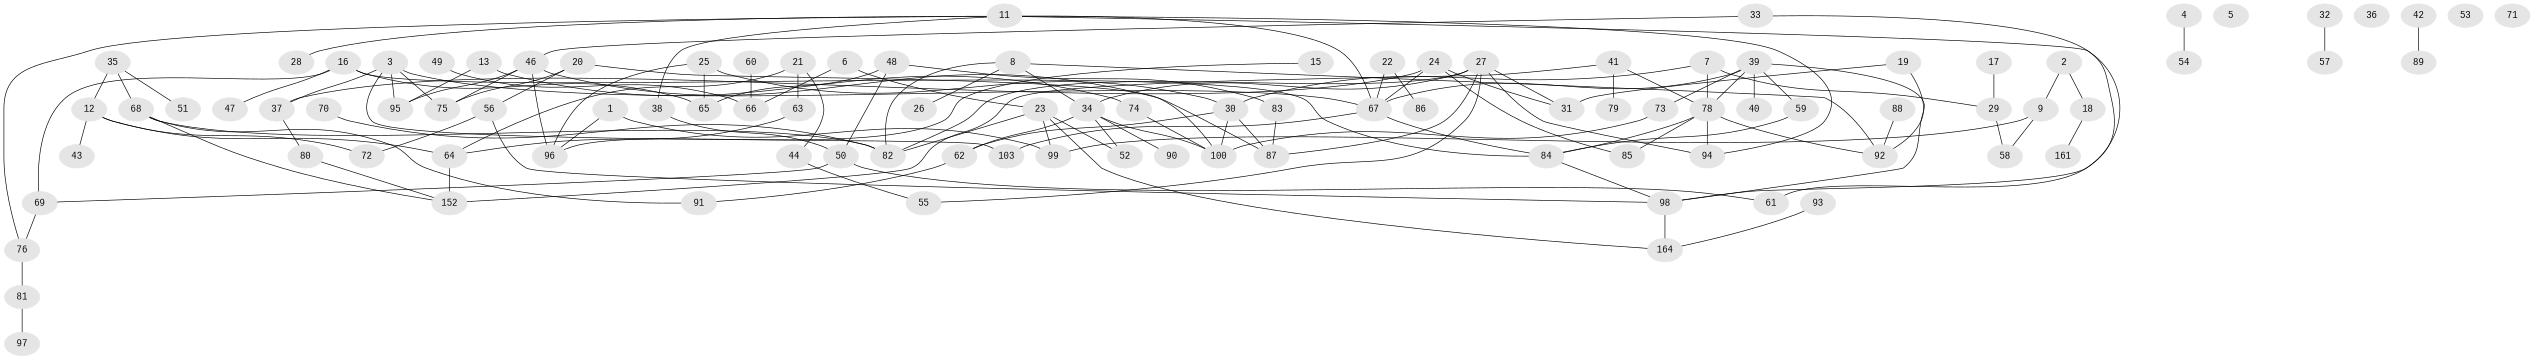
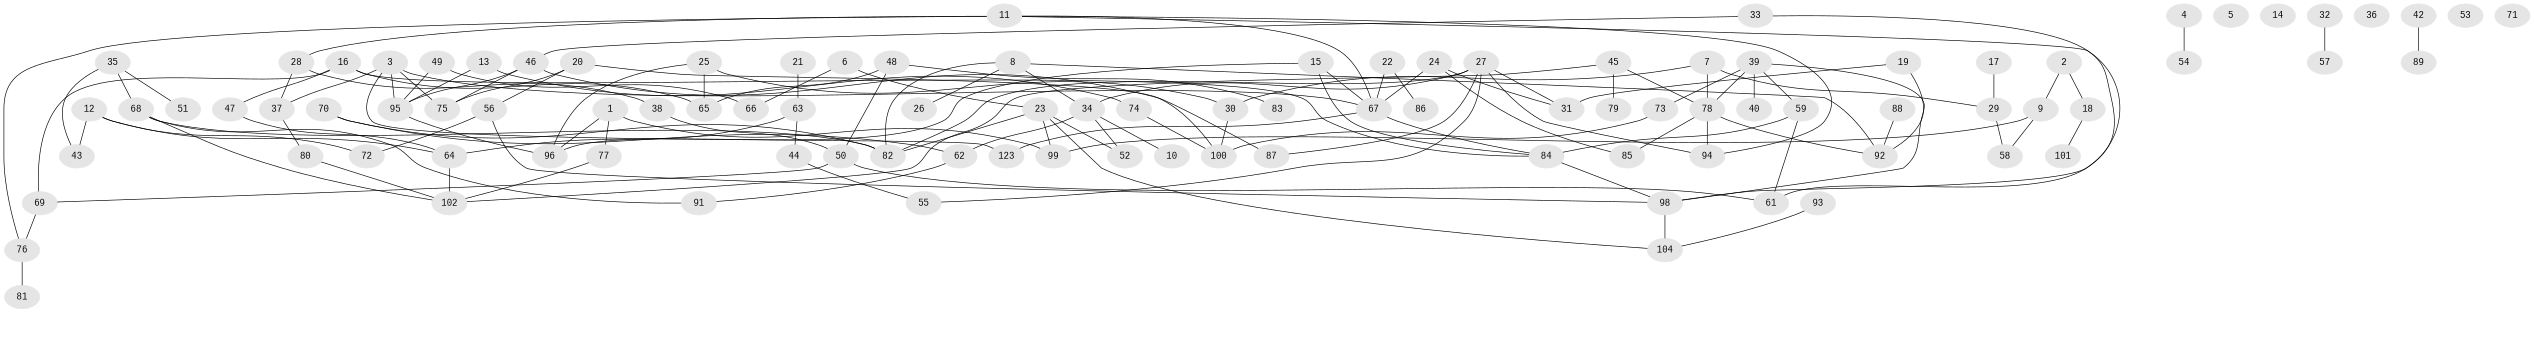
none -> (2278, 16)
(806, 29) -> (401, 87)
(751, 63) -> none
(1613, 63) -> (1613, 63)
(1564, 86) -> (1354, 93)
(884, 87) -> (285, 91)
(100, 88) -> (63, 107)
none -> (411, 92)
(571, 103) -> (339, 134)
(538, 110) -> (470, 137)
(824, 110) -> (796, 127)
(1092, 127) -> (640, 140)
(1153, 133) -> none
(1251, 133) -> none
(1274, 133) -> none
(1636, 136) -> (1428, 143)
none -> (604, 156)
(1006, 156) -> (1006, 156)
(1172, 156) -> (1172, 156)
none -> (1786, 156)
(2063, 156) -> (2063, 156)
(449, 203) -> (449, 203)
(1665, 250) -> (1665, 250)
(22, 344) -> none
